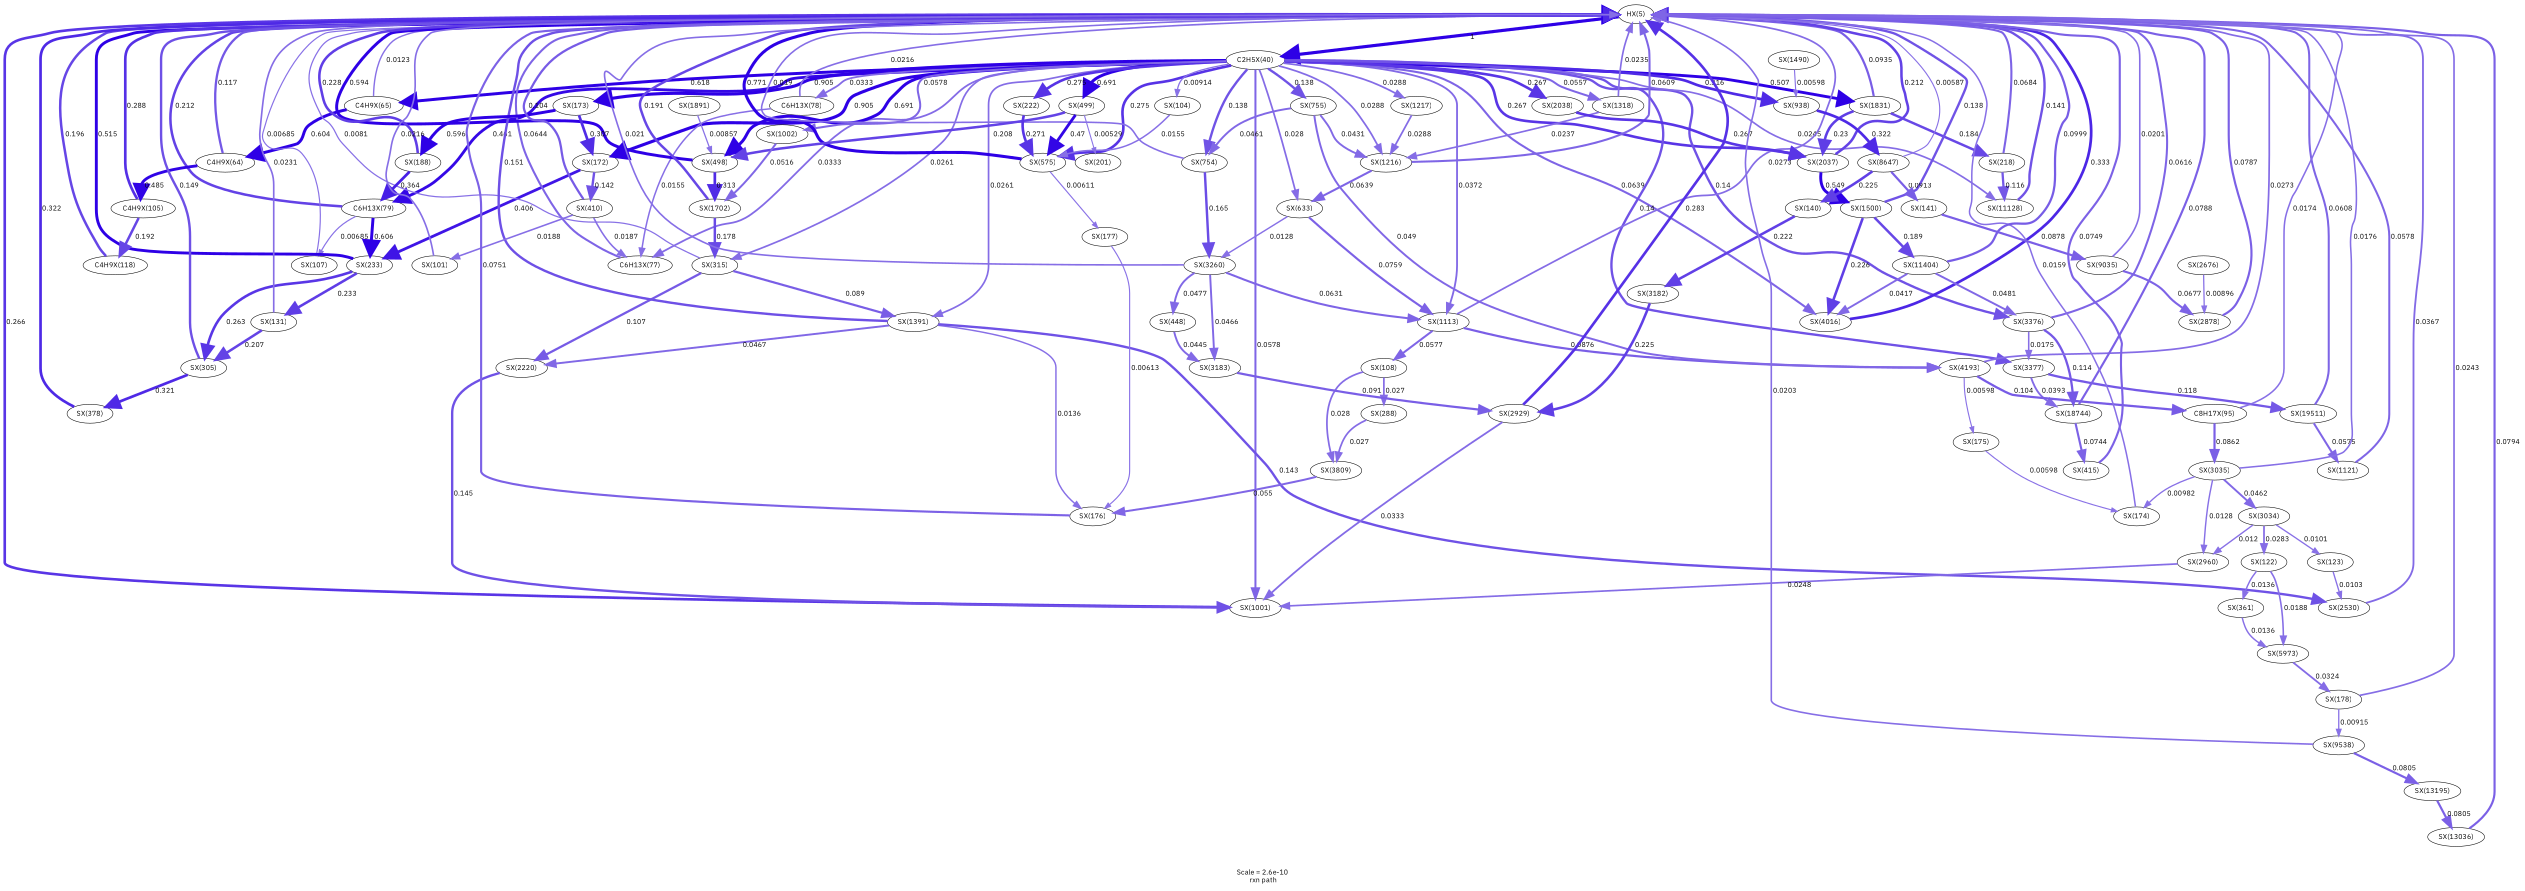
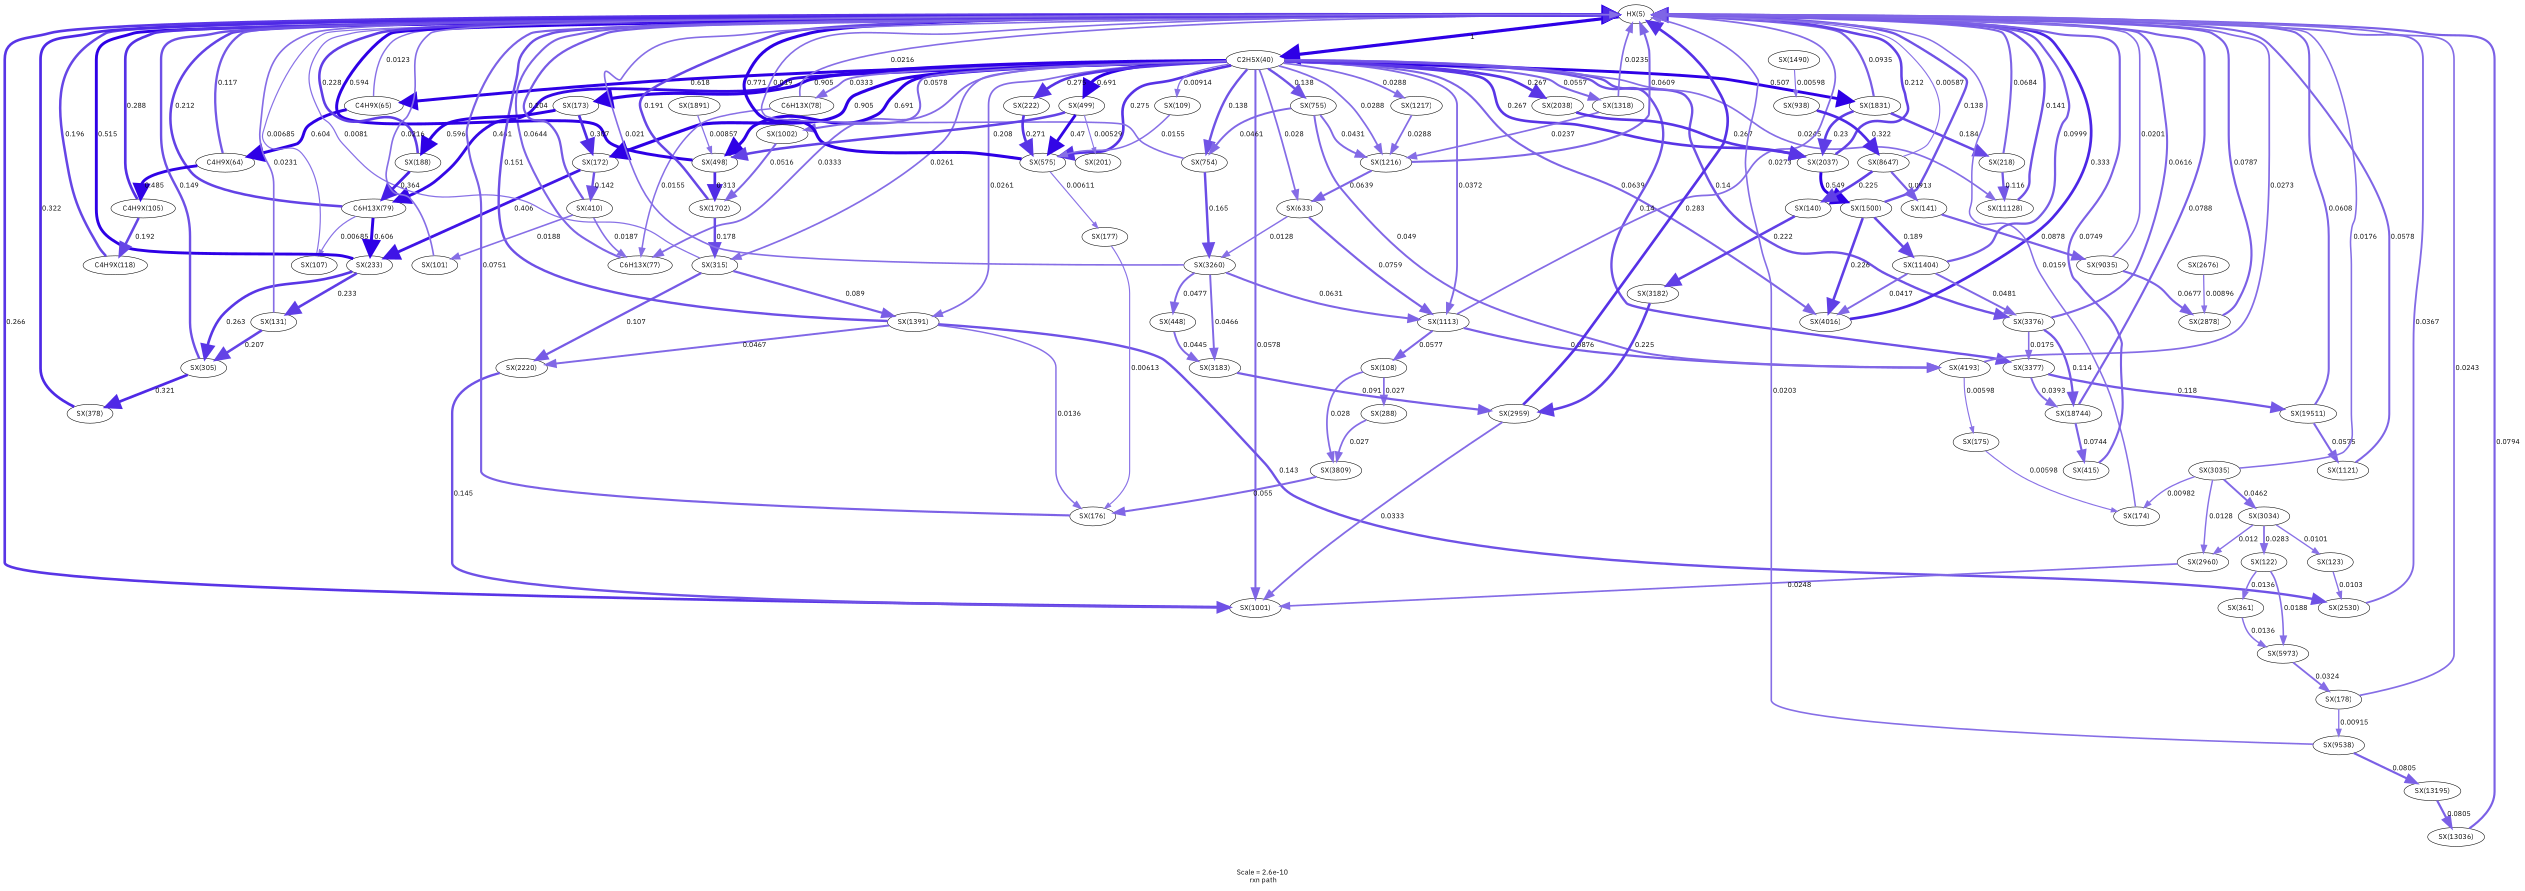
(1525, 67) -> none
(1178, 106) -> (1178, 106)
(1514, 414) -> (1514, 414)
(2215, 414) -> none
